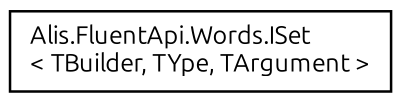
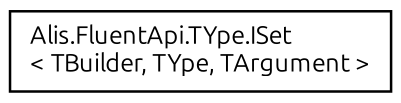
(201, 51) -> (201, 51)
